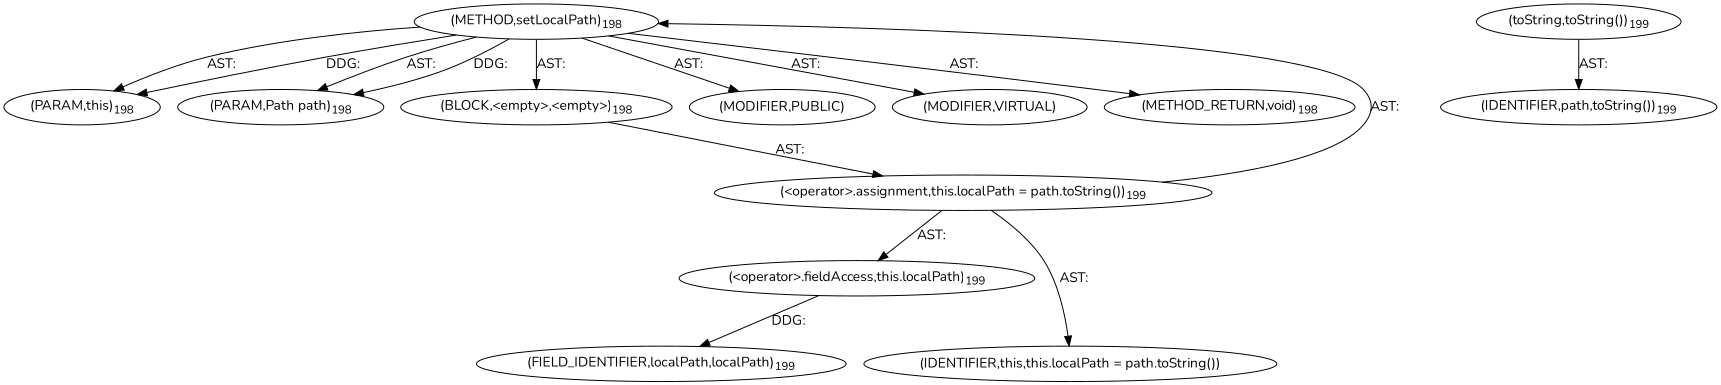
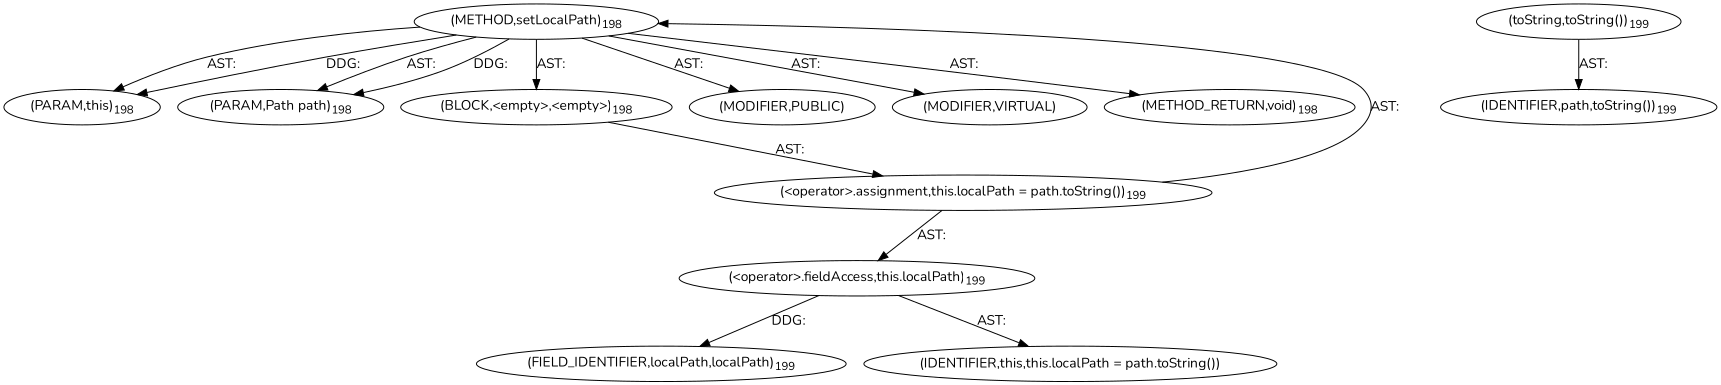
(1046, 264) -> (959, 319)
